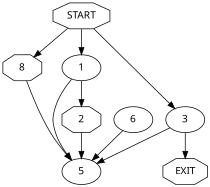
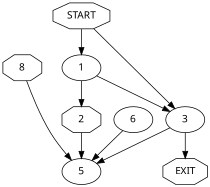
(54, 40) -> none
(53, 116) -> (130, 92)
